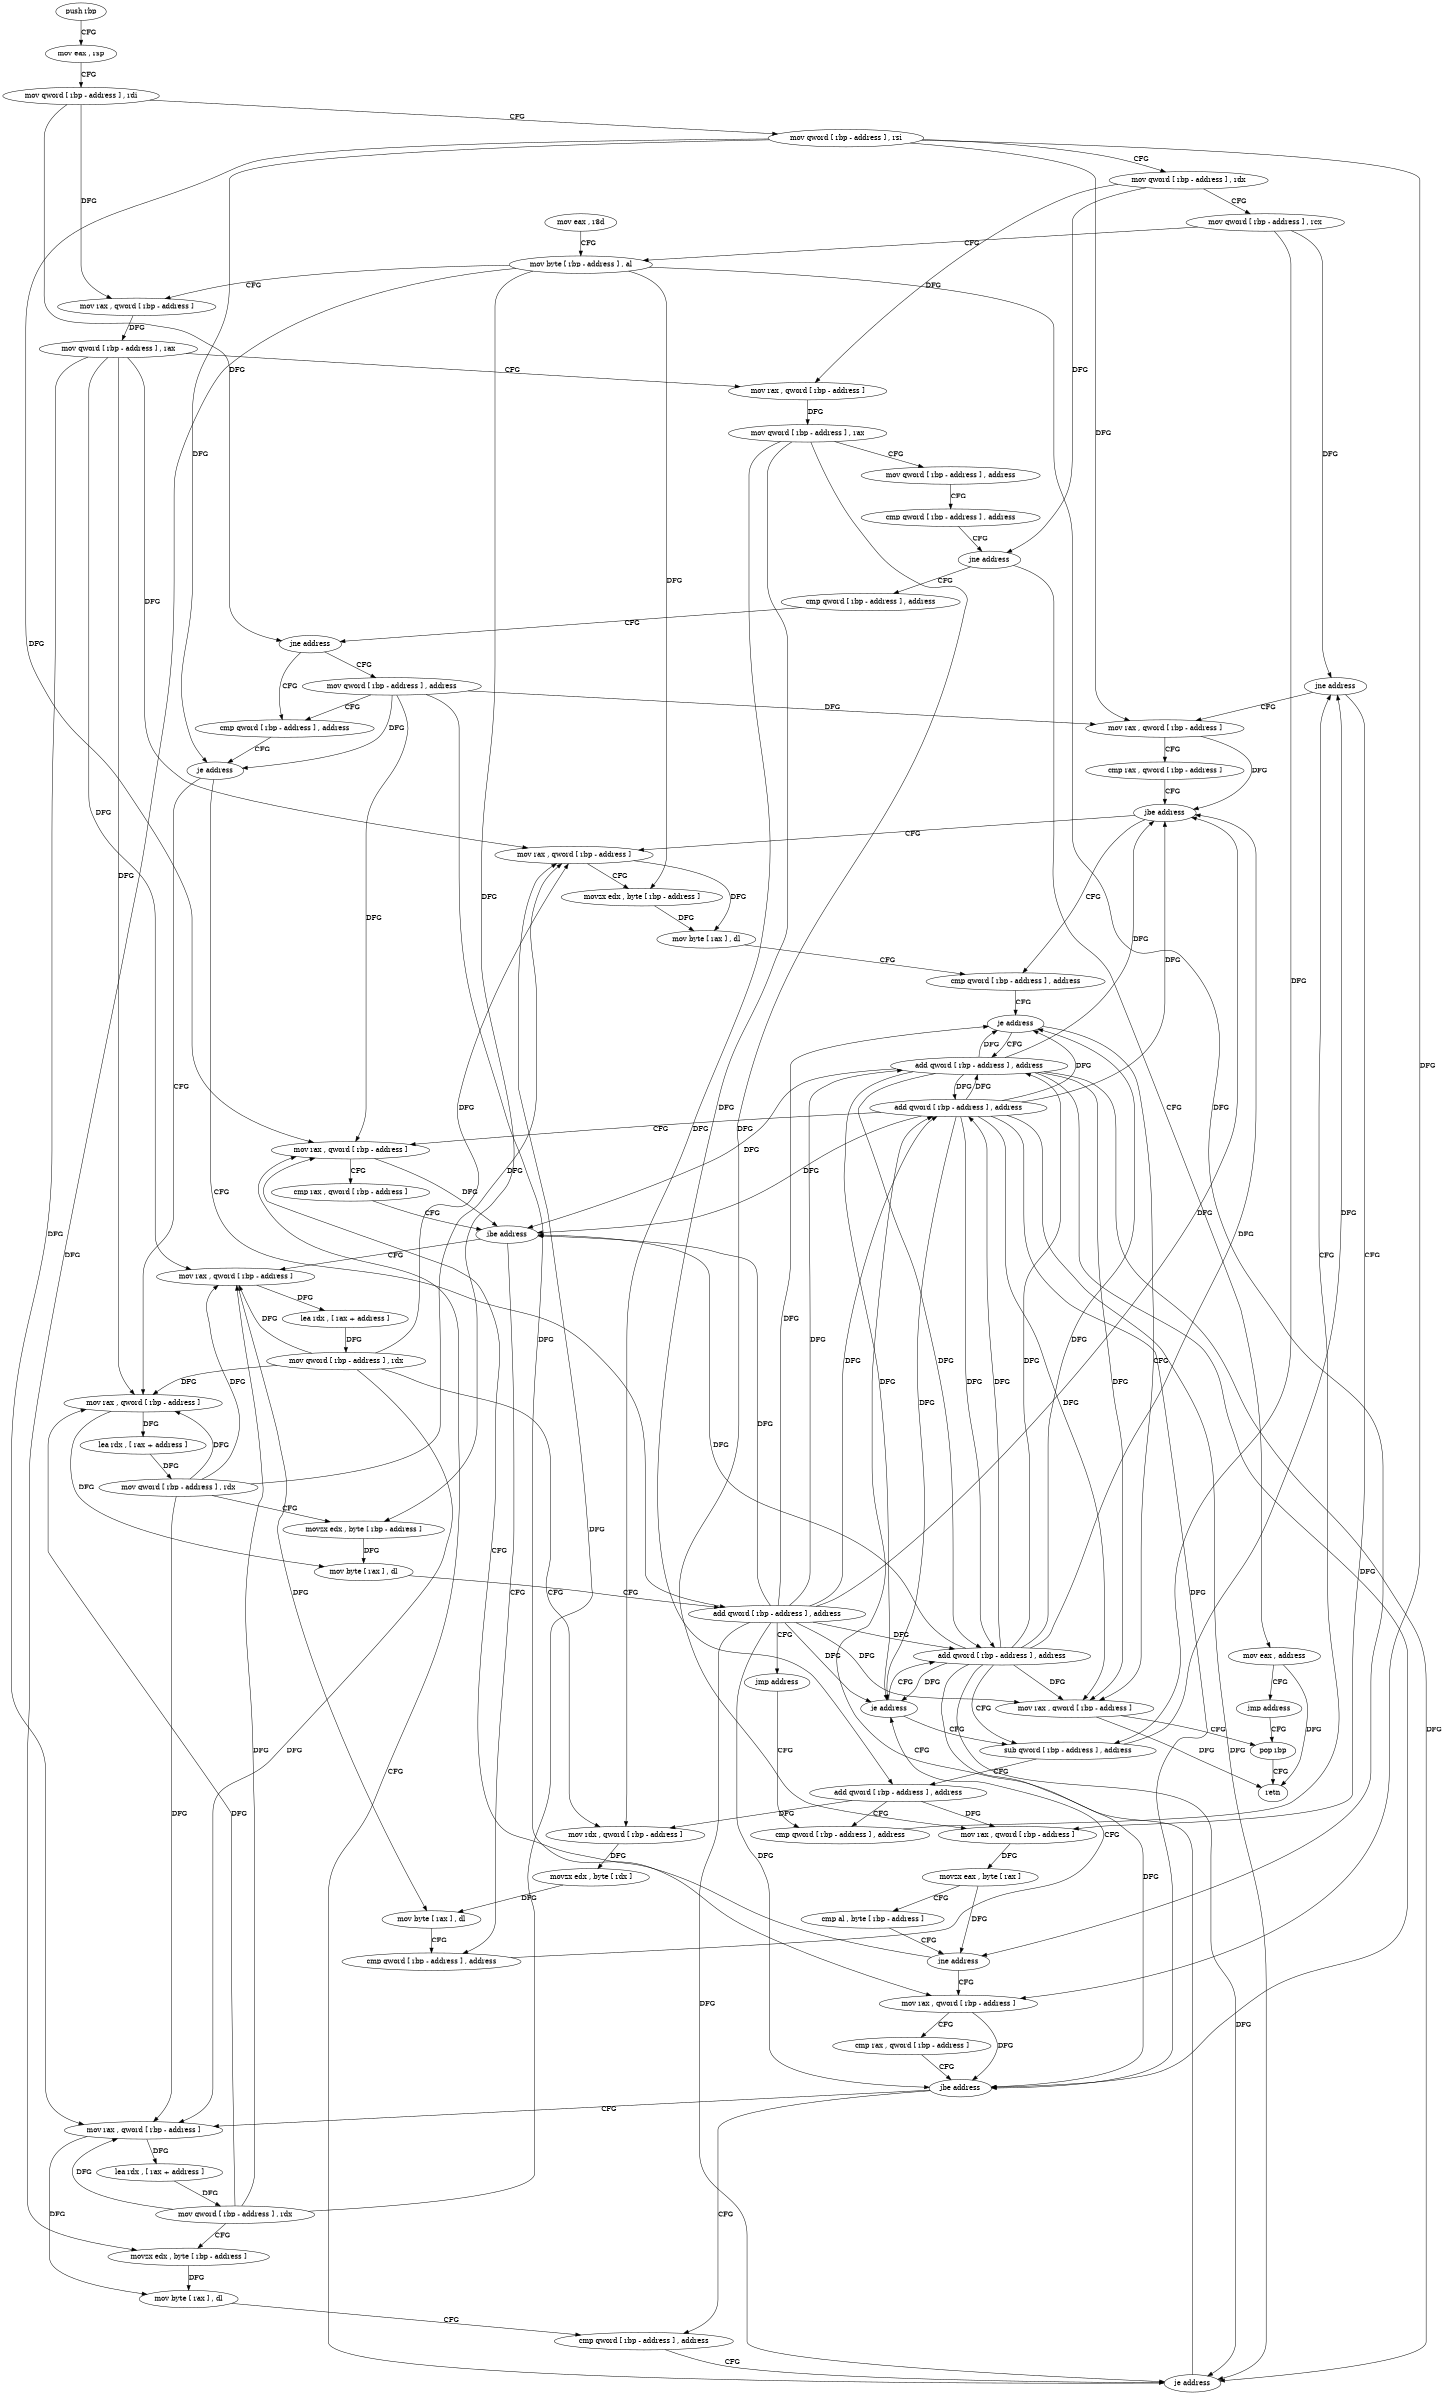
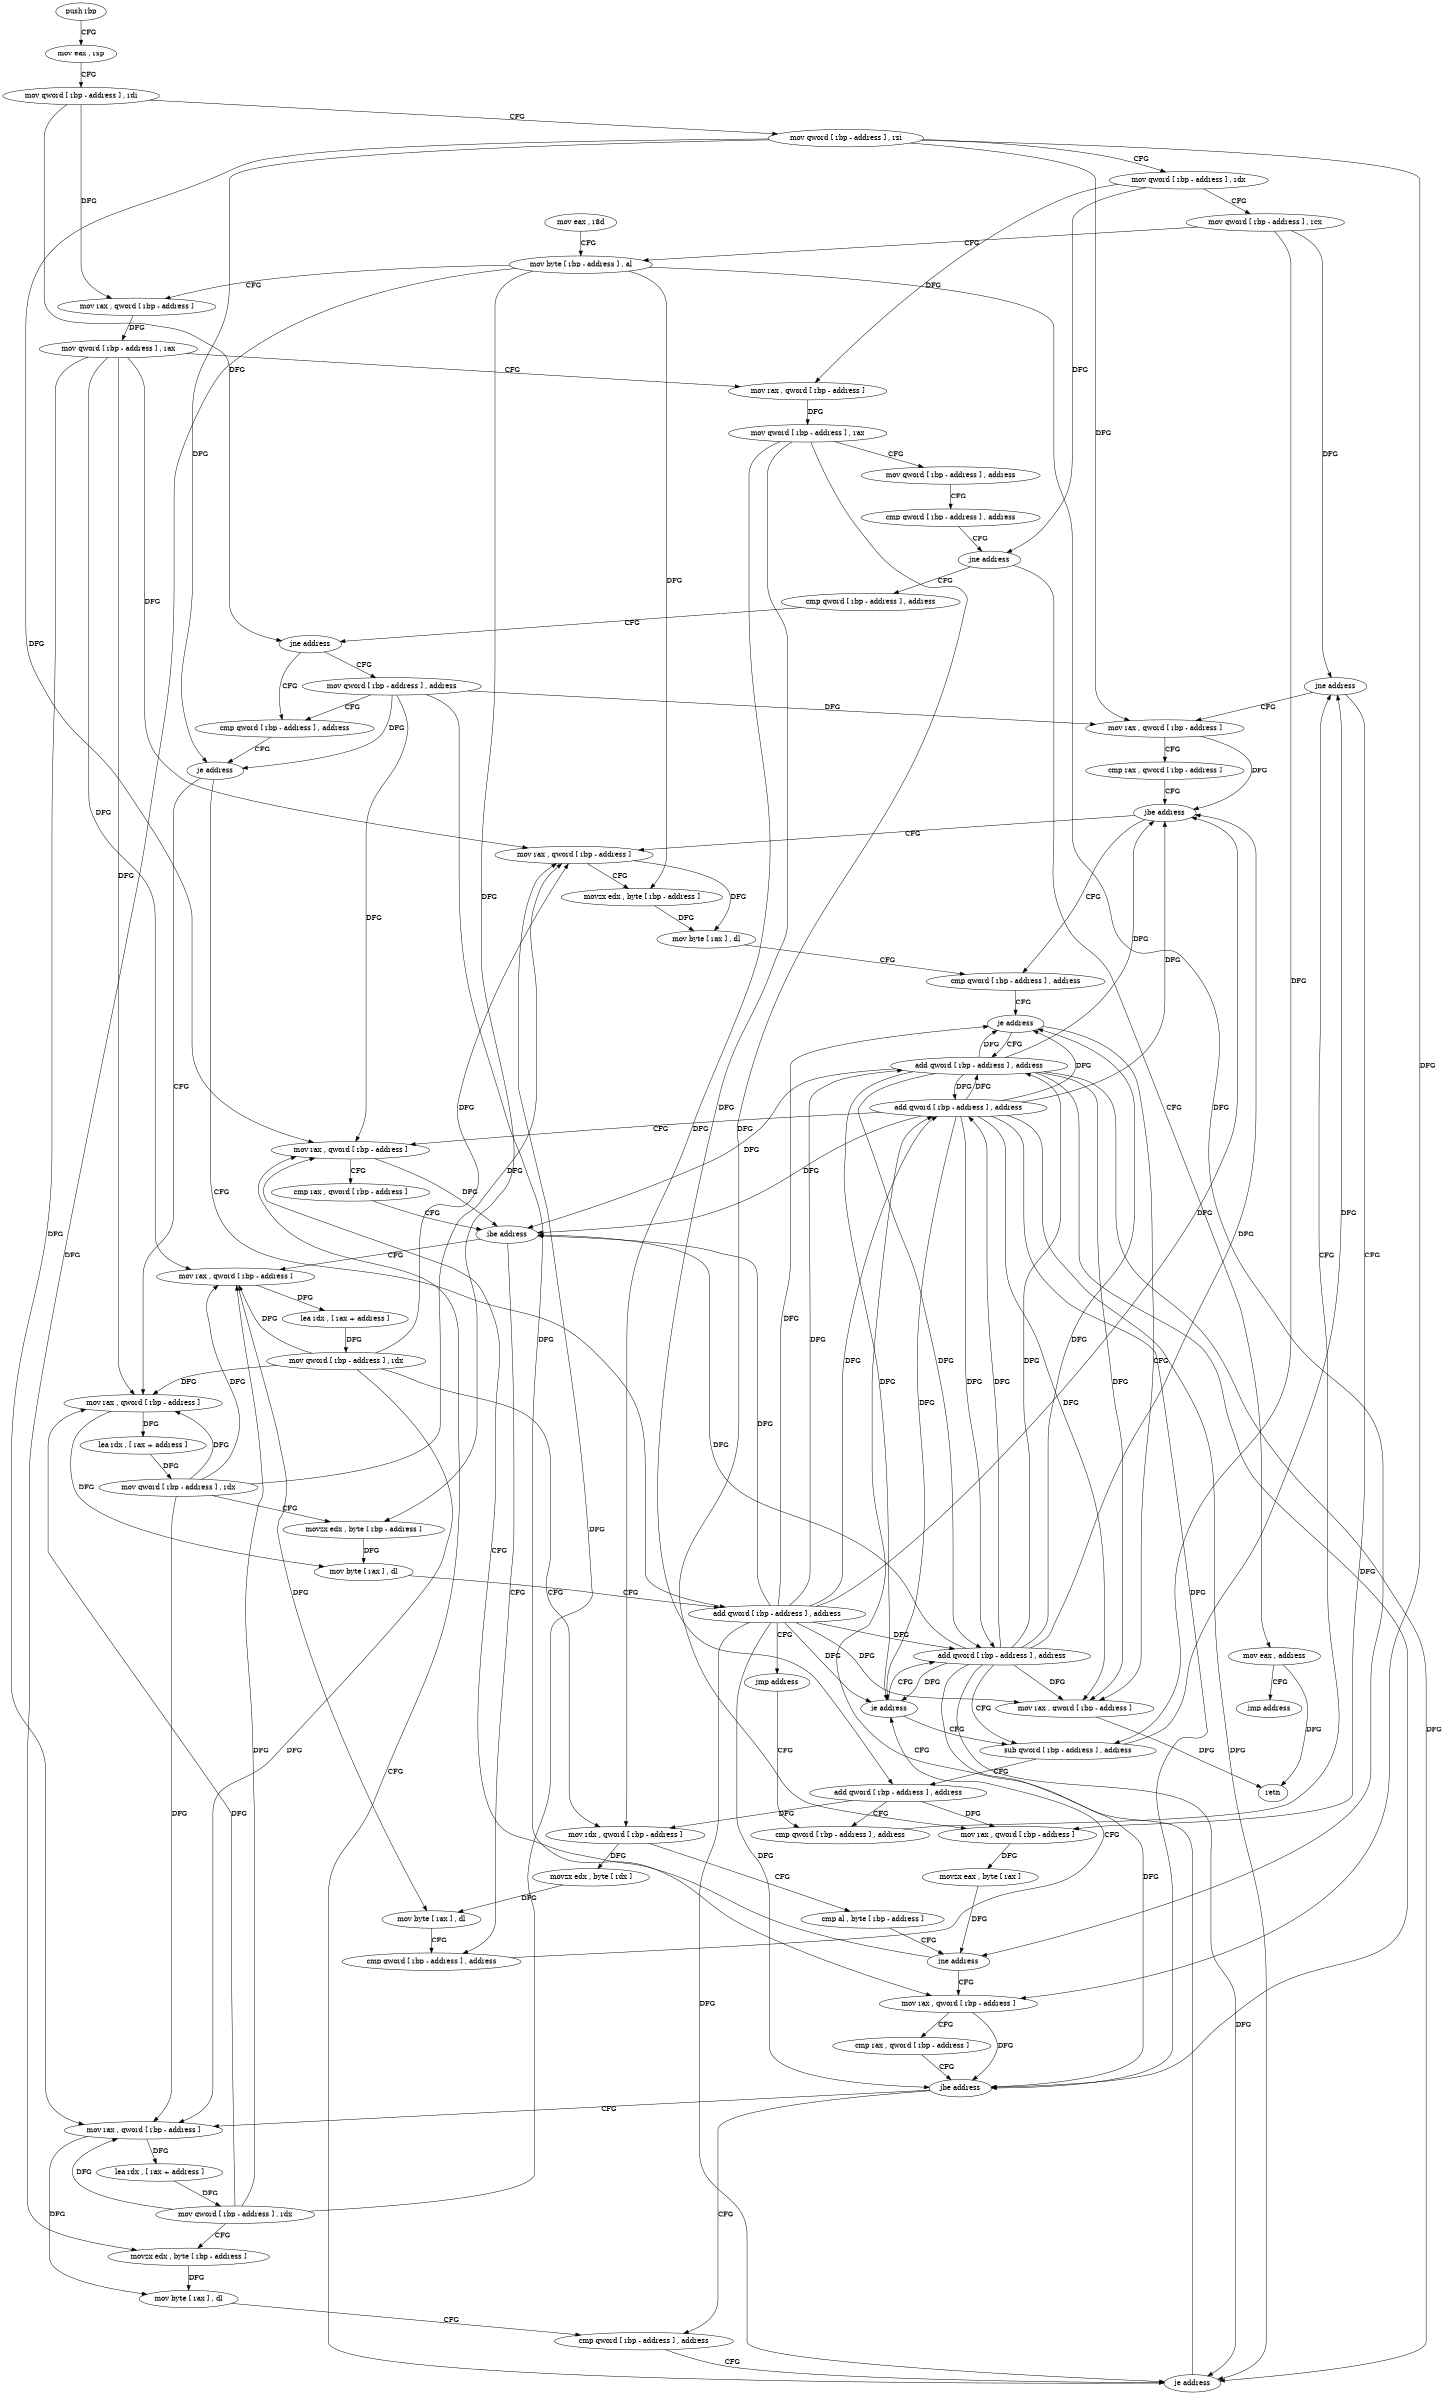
(1273, 1751) -> none
(929, 1897) -> (747, 1876)
